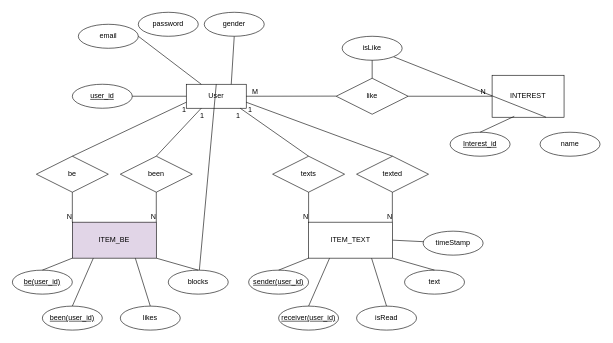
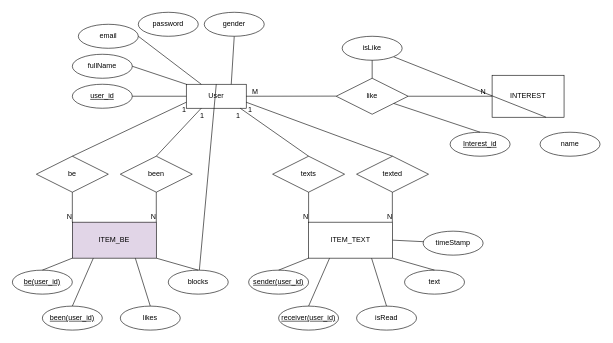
none -> (102, 66)
none -> (159, 75)
(497, 125) -> (438, 118)
